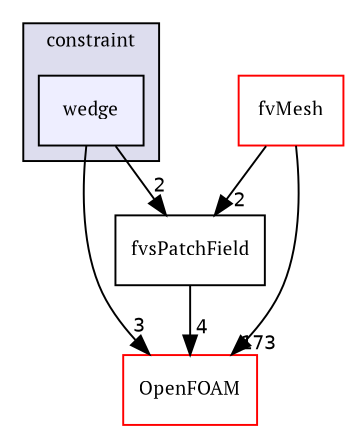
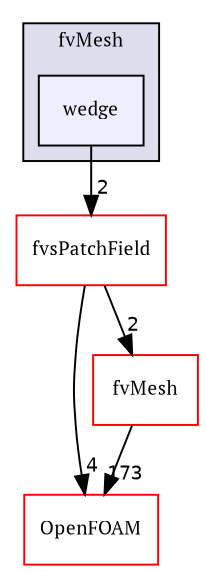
(91, 42) -> (91, 42)
(246, 173) -> (115, 311)
(89, 249) -> none
(190, 250) -> (91, 250)
